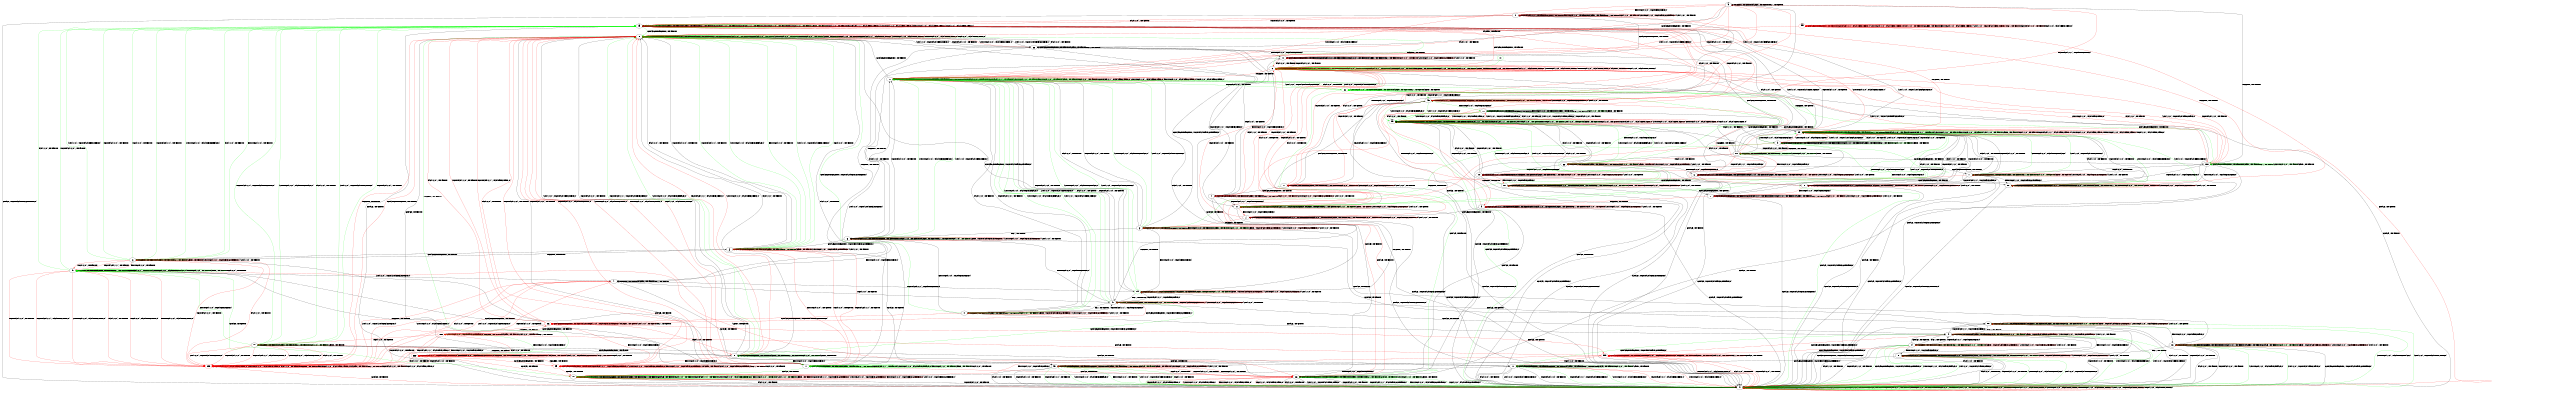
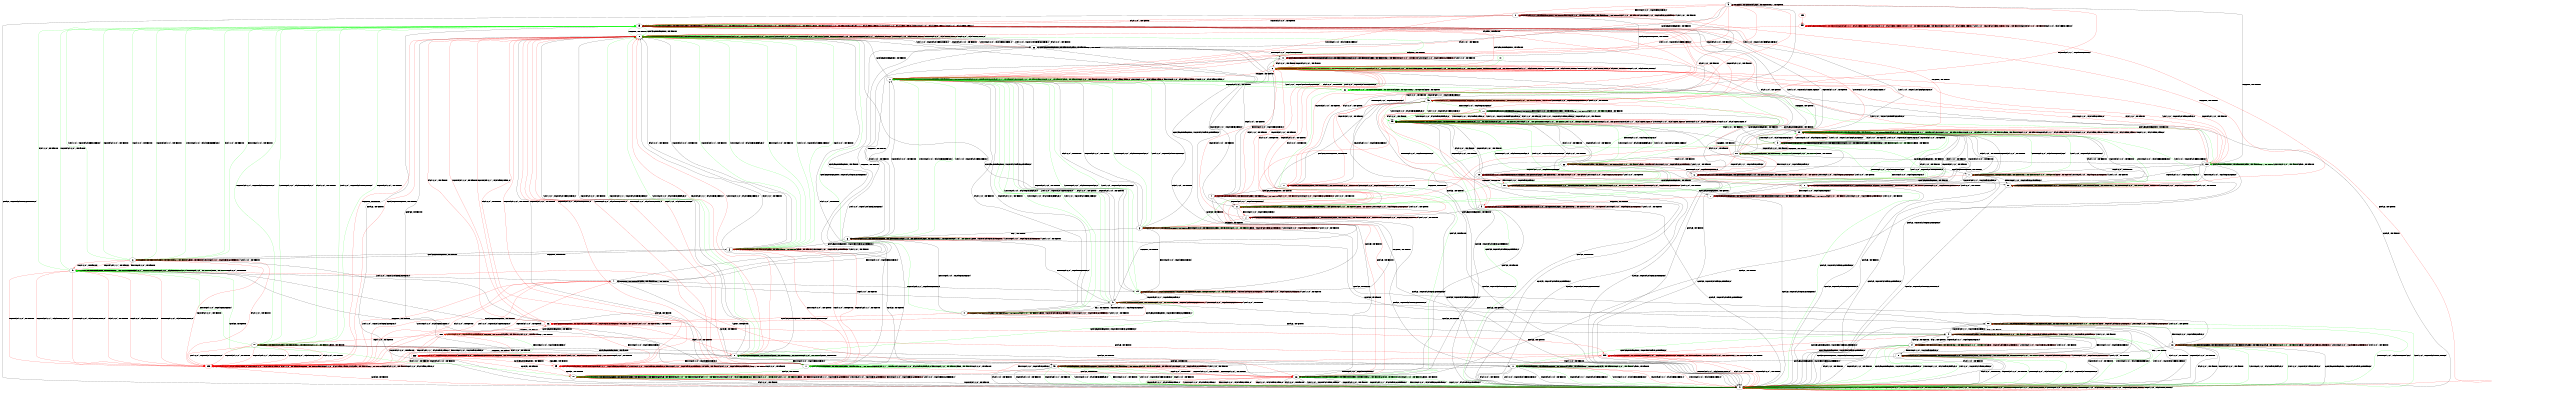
none -> (1802, 15)
(1495, 54) -> (841, 203)
(424, 220) -> (628, 32)
(1127, 299) -> none
